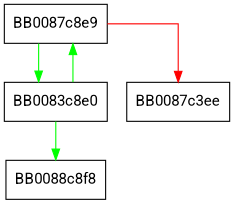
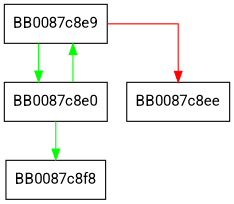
(56, 102) -> (56, 102)
(178, 102) -> (178, 102)
(56, 180) -> (56, 180)
